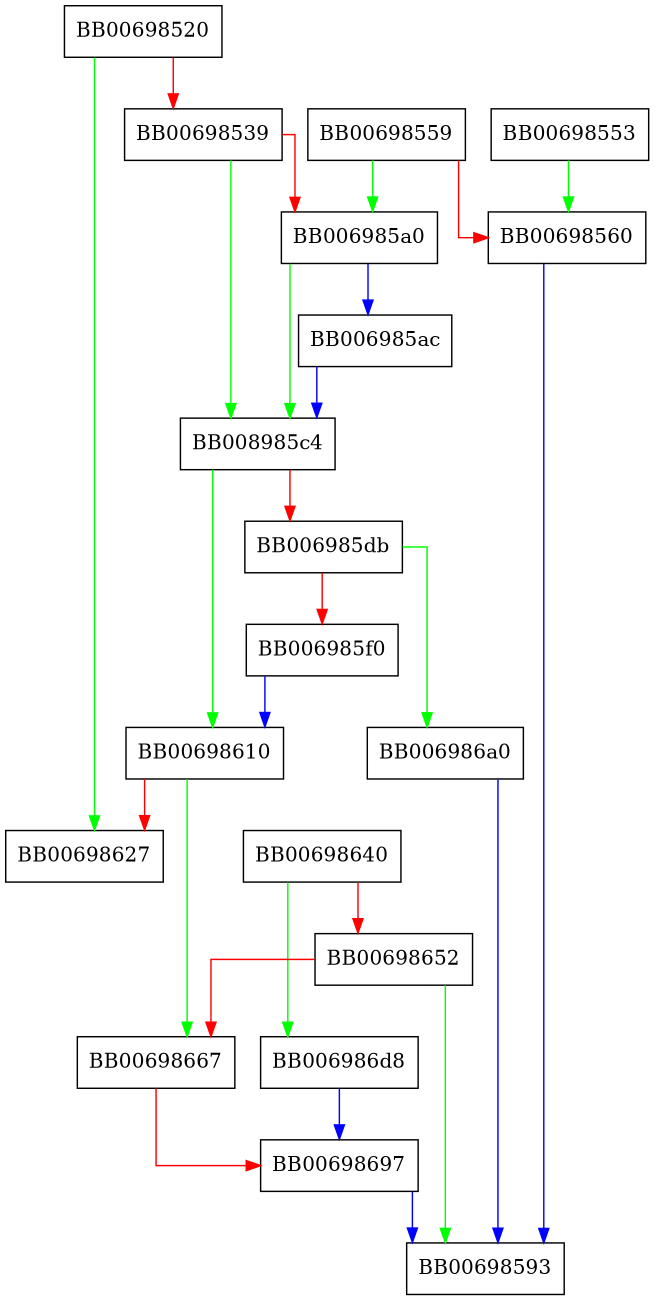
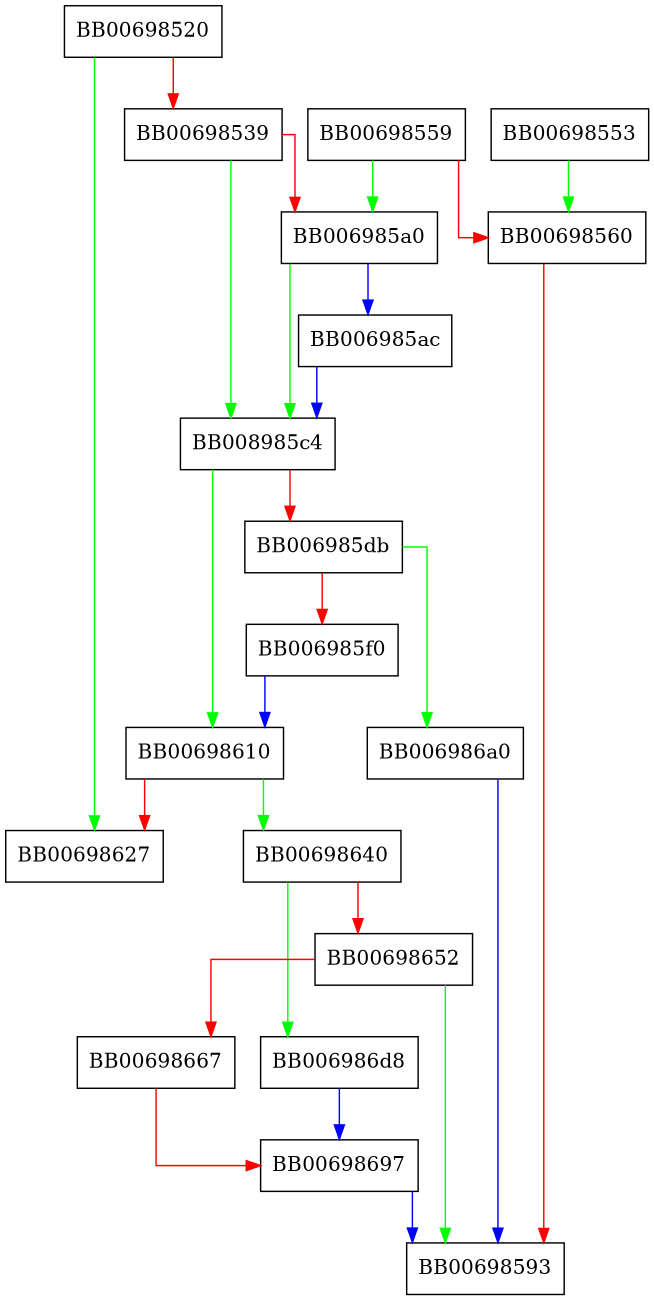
(544, 746) -> (544, 746)
(187, 901) -> (263, 797)
